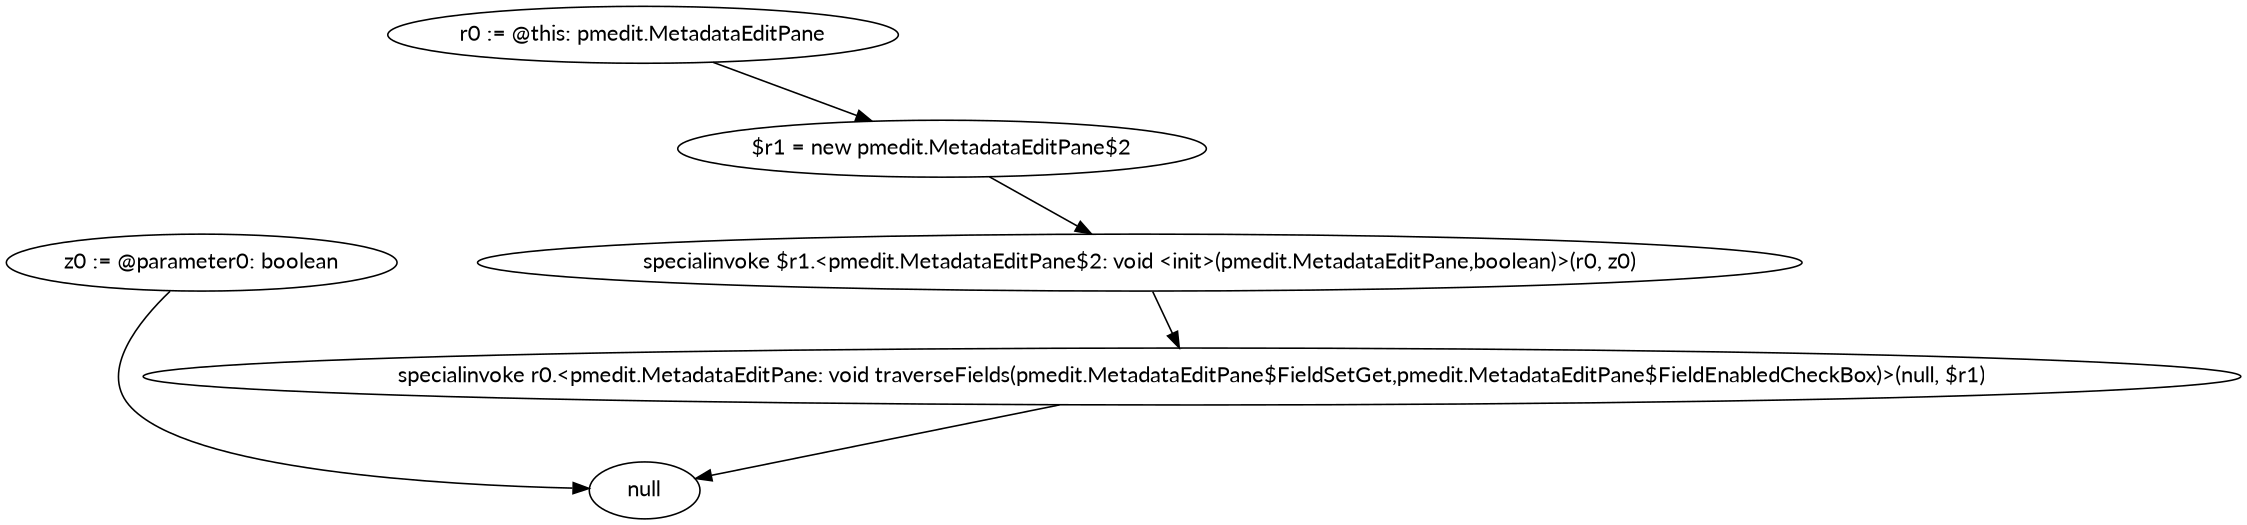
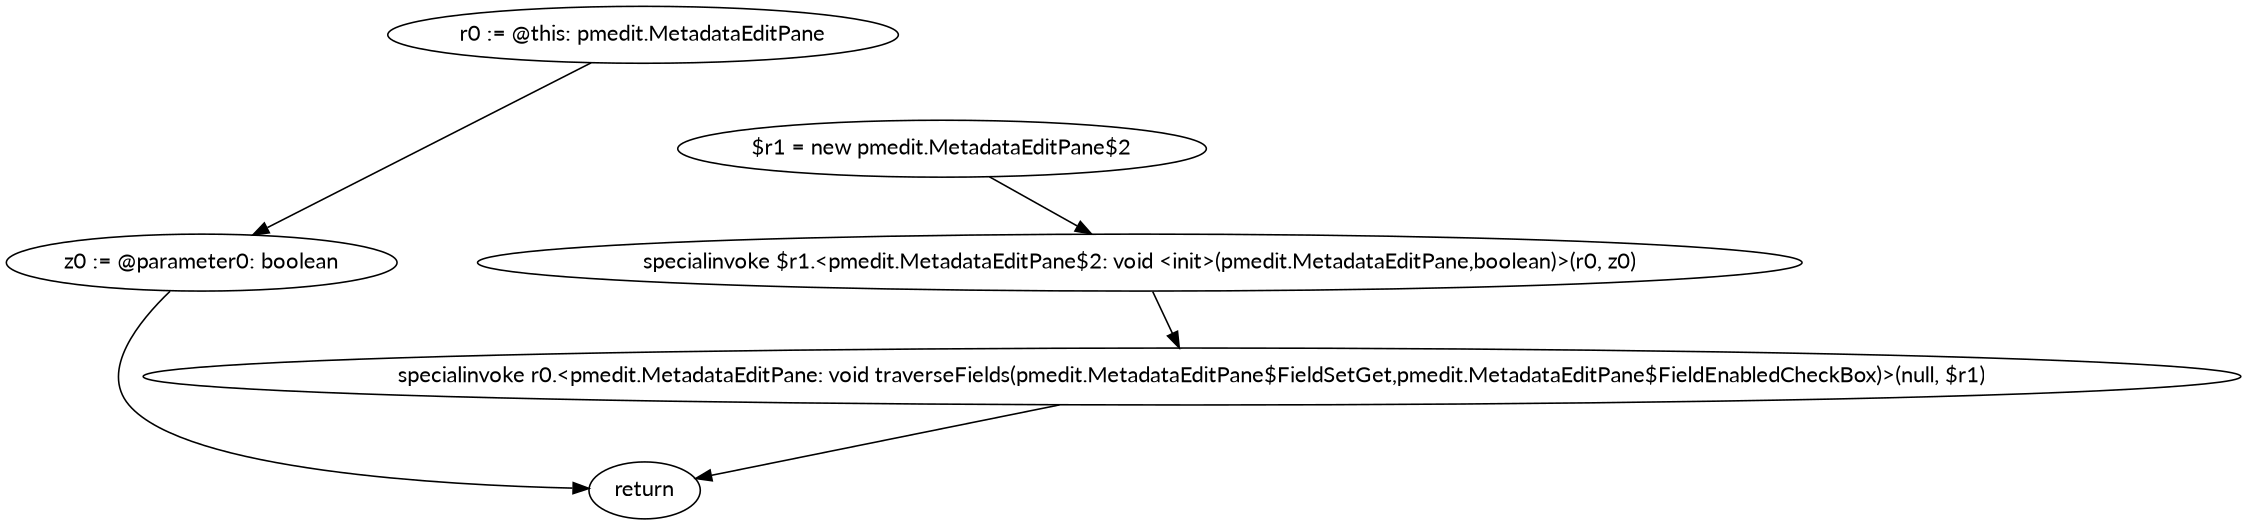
(785, 89) -> (429, 145)
(645, 490) -> (645, 490)
